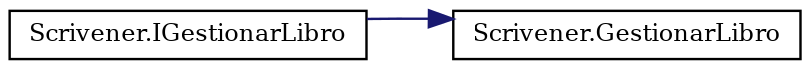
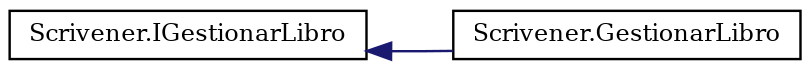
(398, 19) -> (422, 51)
